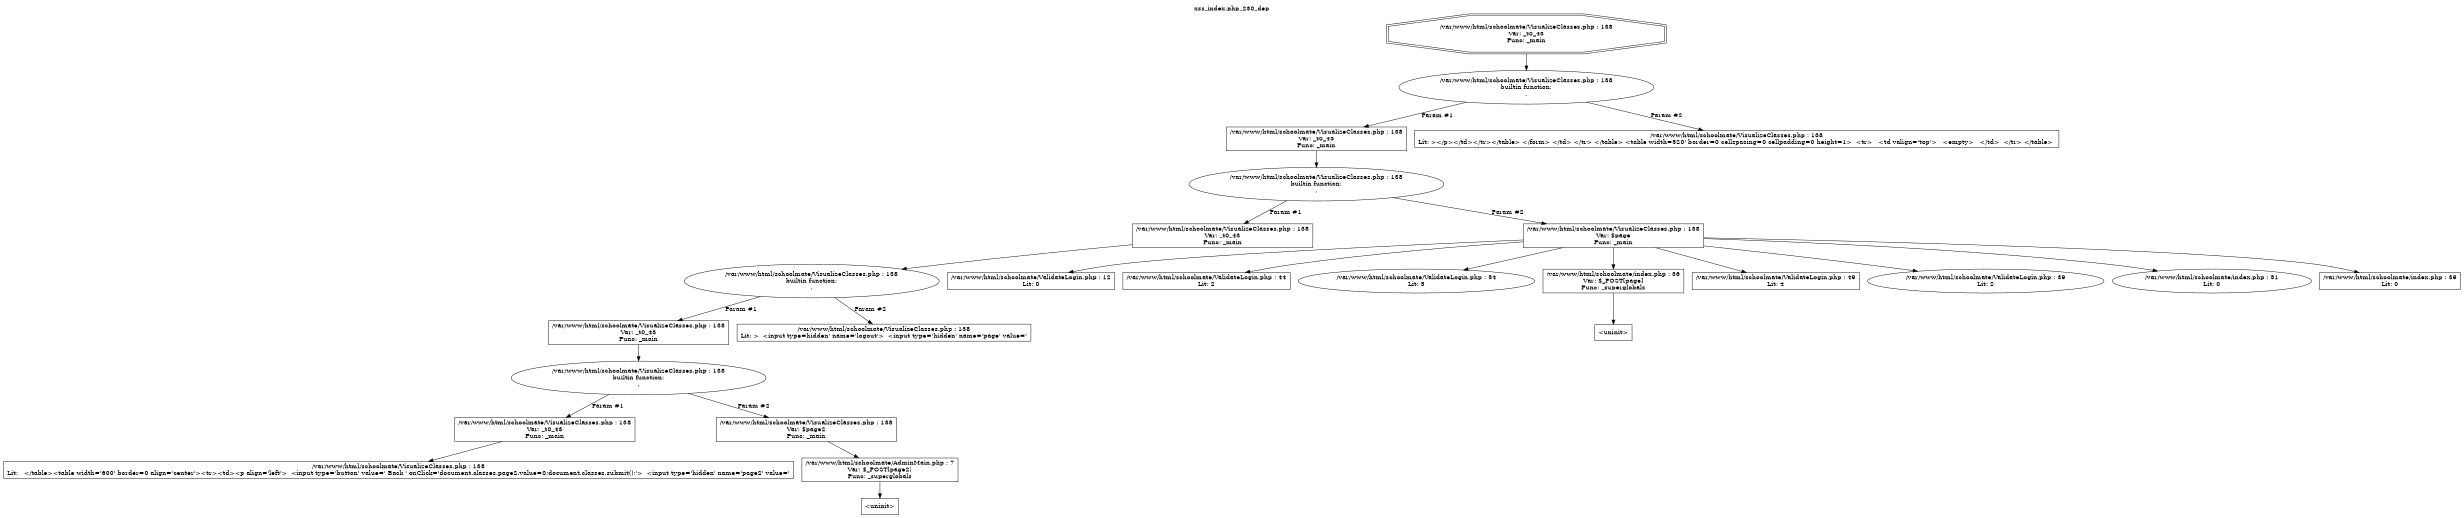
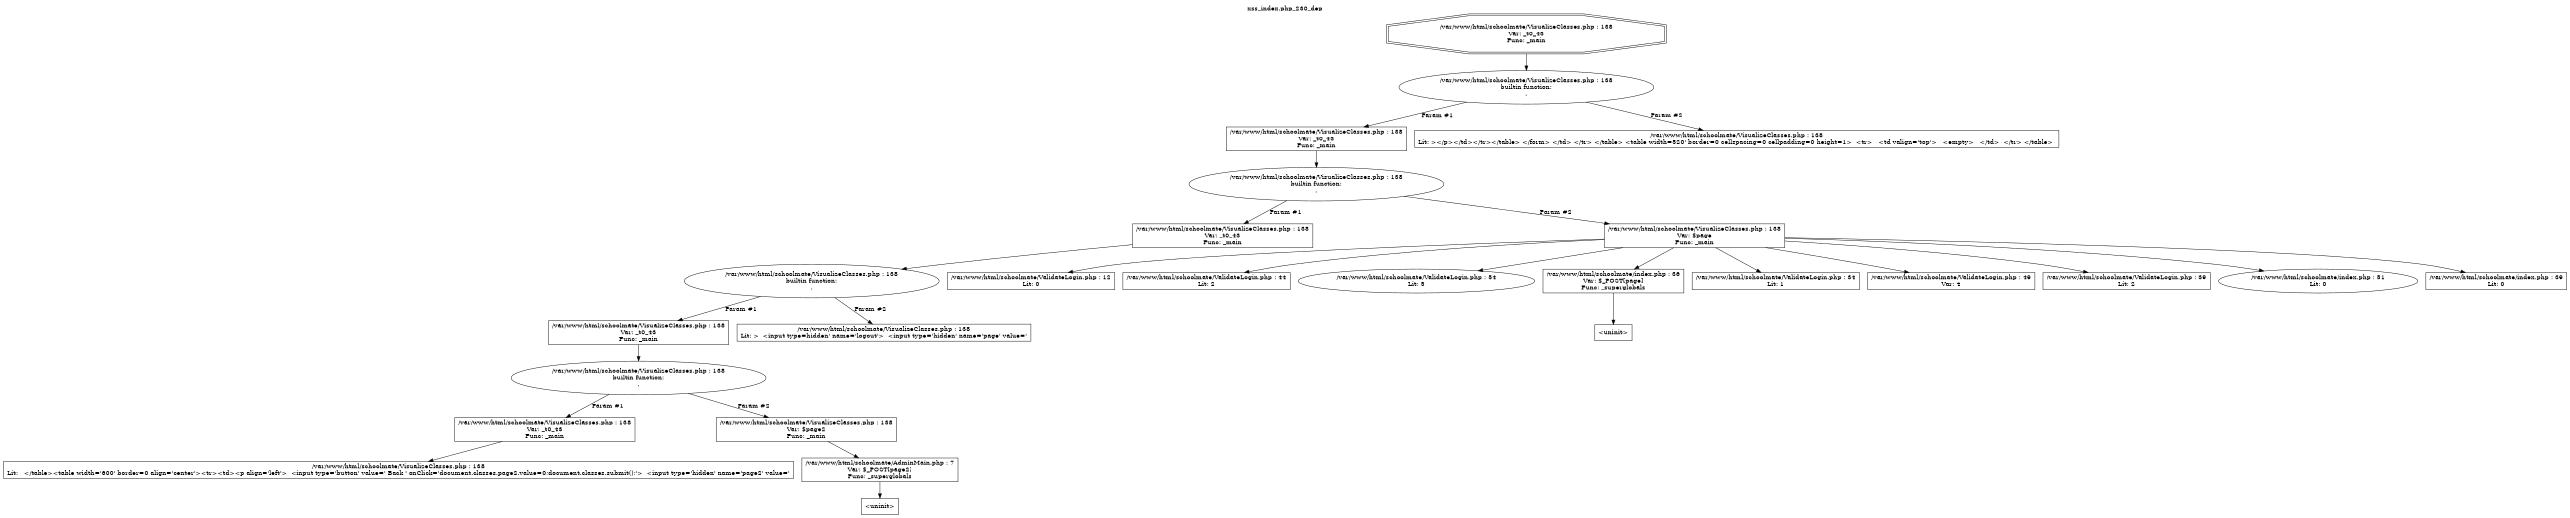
none -> (1776, 281)
(1776, 281) -> (1951, 281)
(1986, 281) -> (2127, 281)
